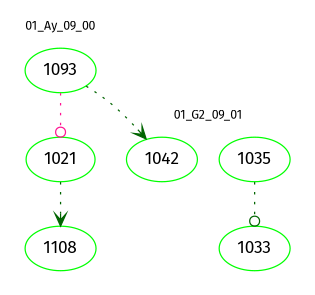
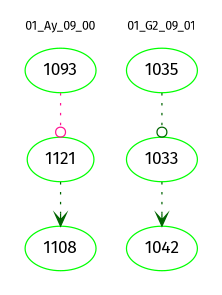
(125, 116) -> (162, 198)
(61, 159) -> (61, 159)
